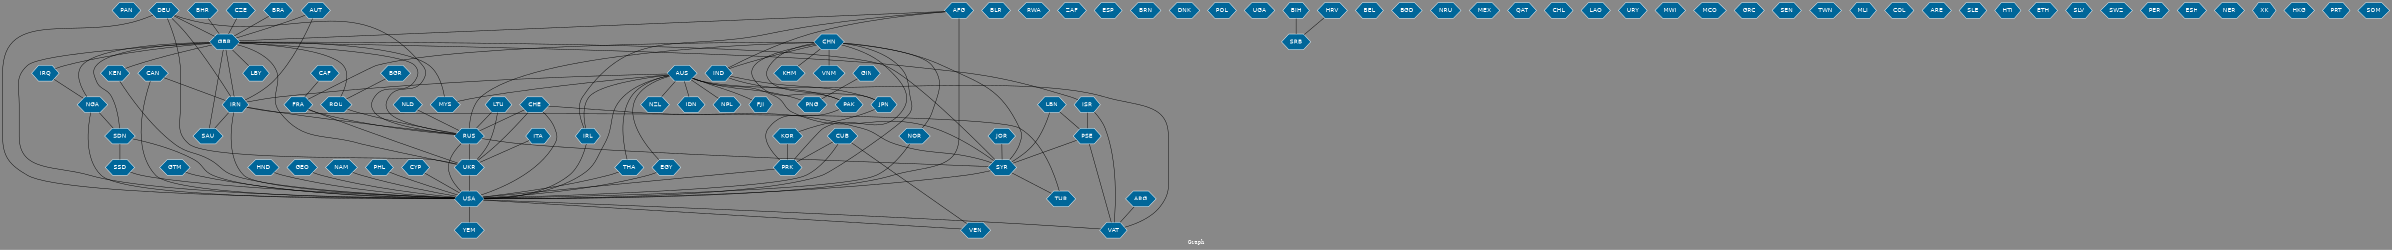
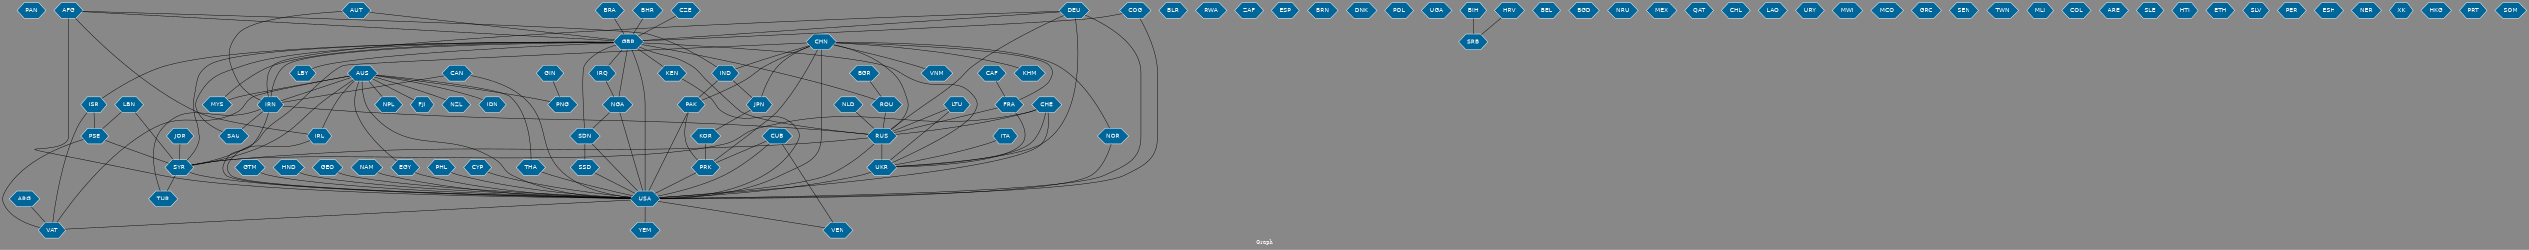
none -> (1135, 10)
(2116, 10) -> none
none -> (666, 156)
